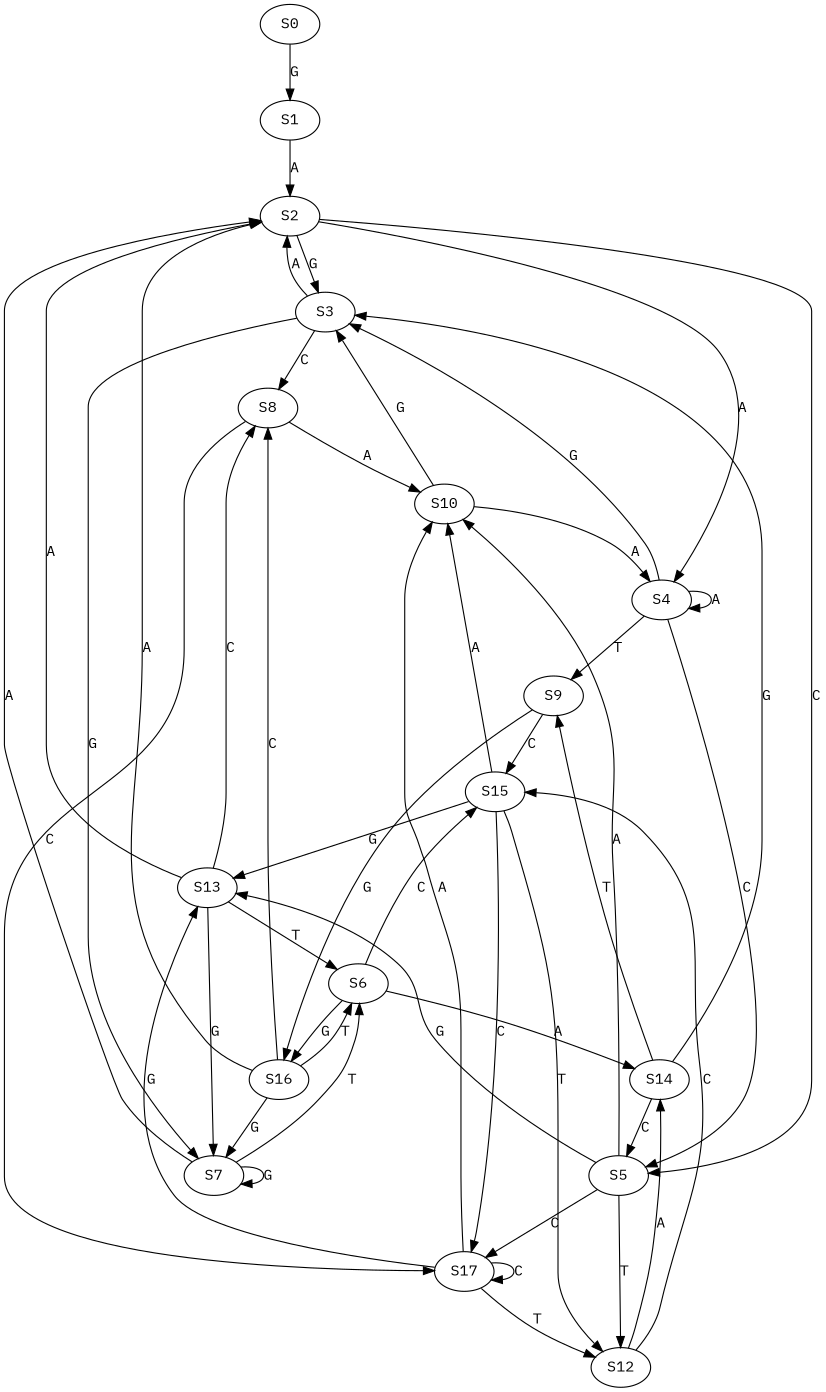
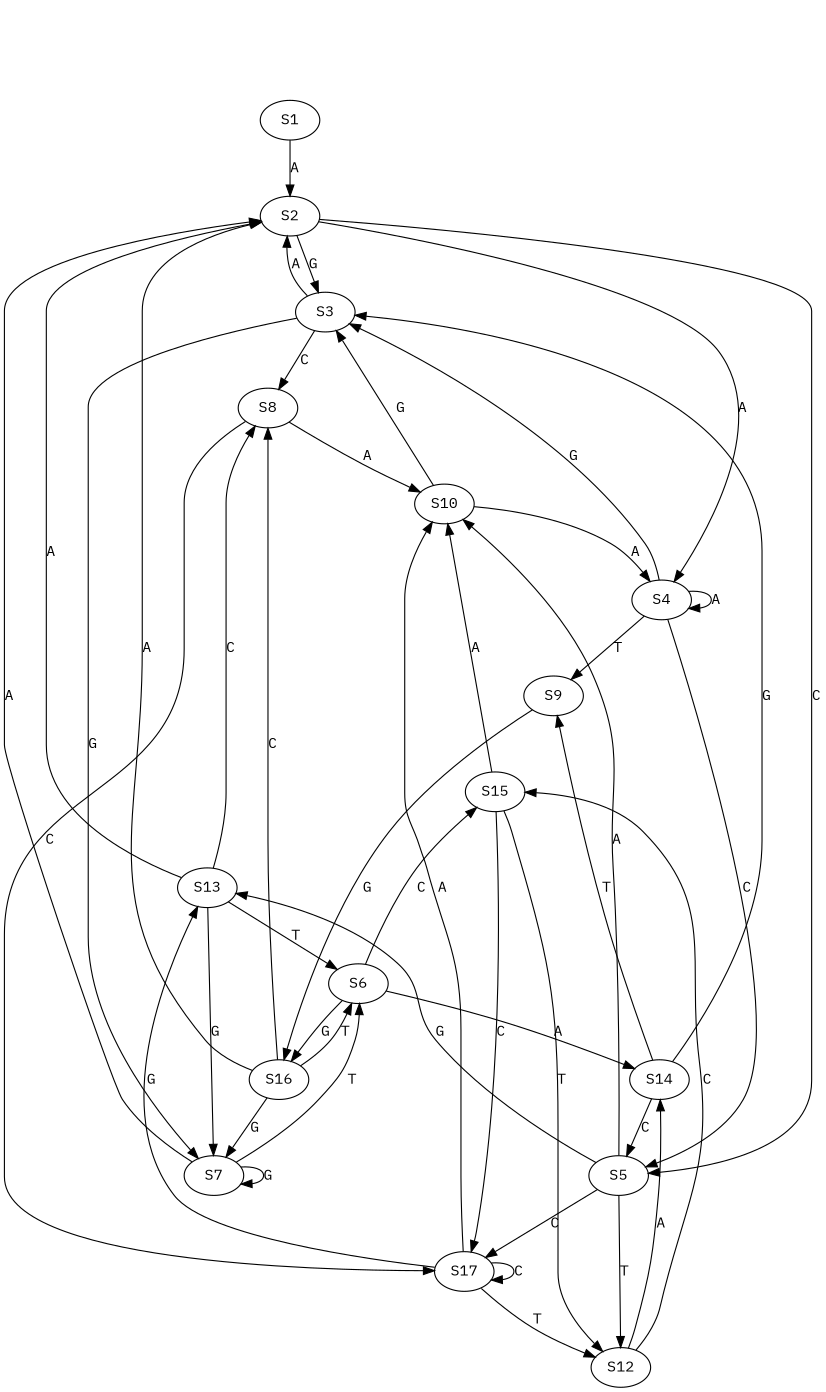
(290, 24) -> none
(527, 739) -> none
(356, 838) -> none
